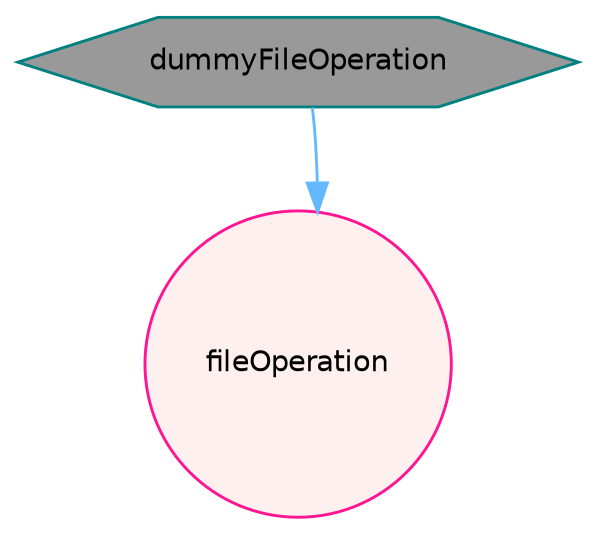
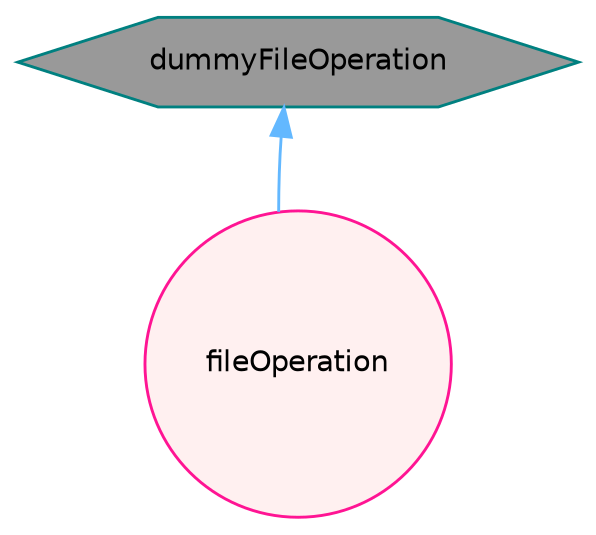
(316, 145) -> (279, 174)
